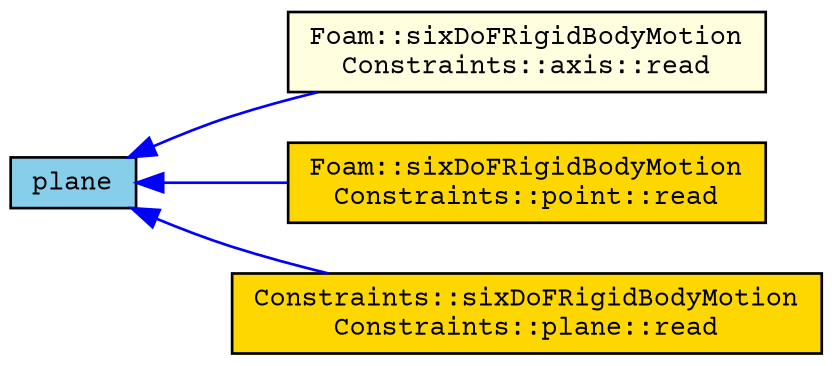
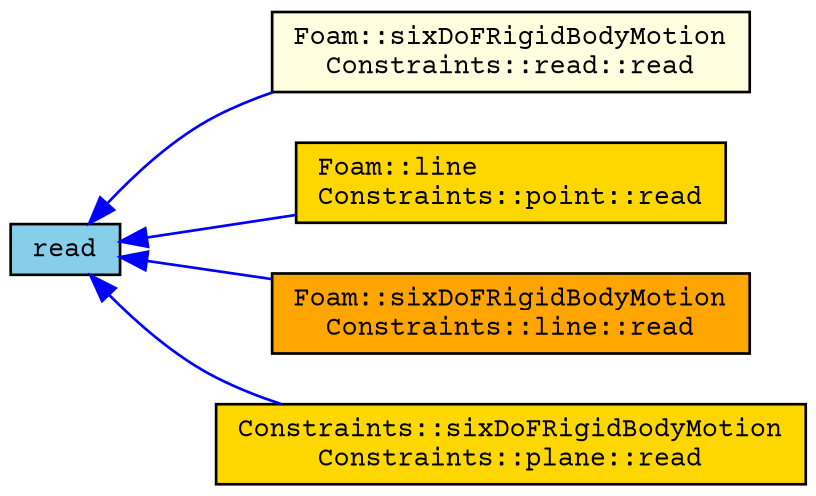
(527, 52) -> (511, 52)
(73, 183) -> (65, 249)
(527, 183) -> (511, 183)
none -> (511, 313)
